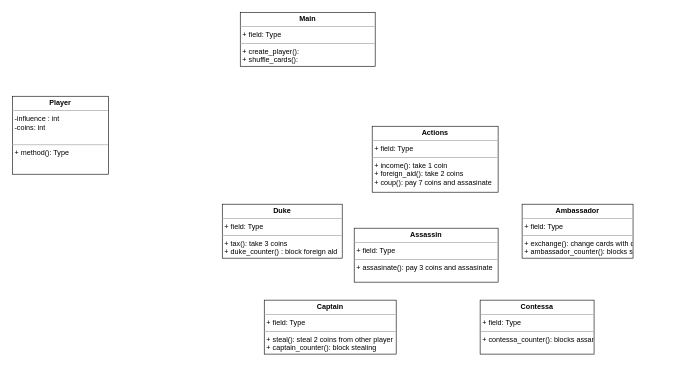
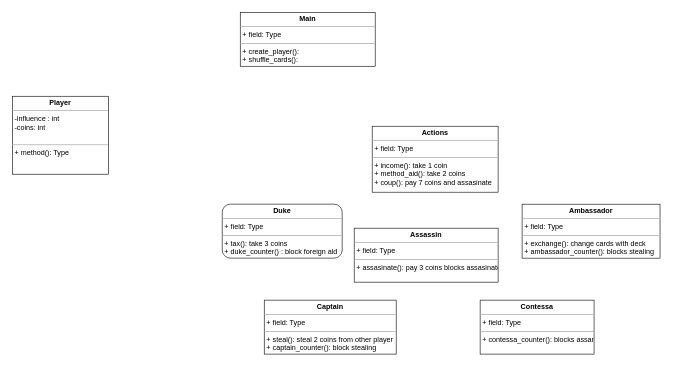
(436, 148) -> (436, 148)
(282, 231) -> (282, 231)
(578, 231) -> (591, 231)
(430, 241) -> (435, 241)
